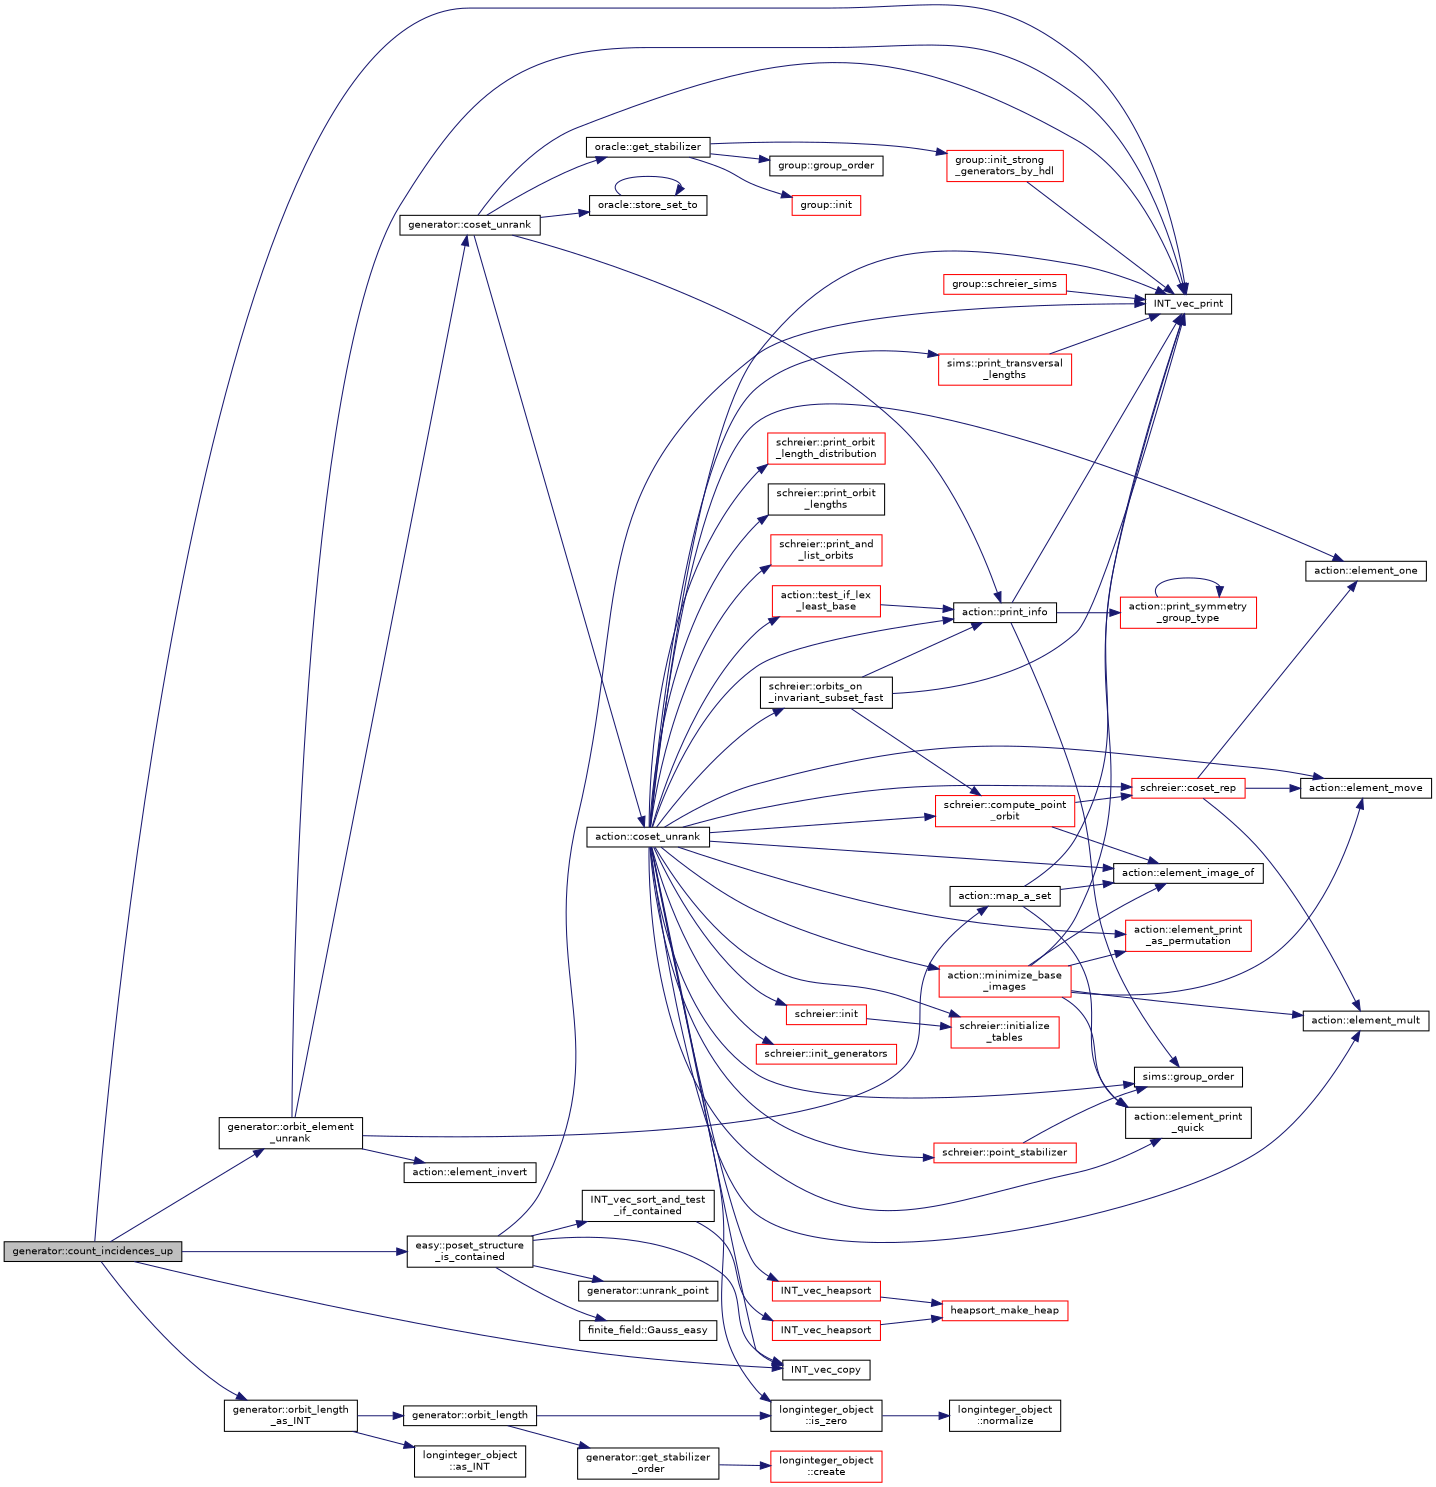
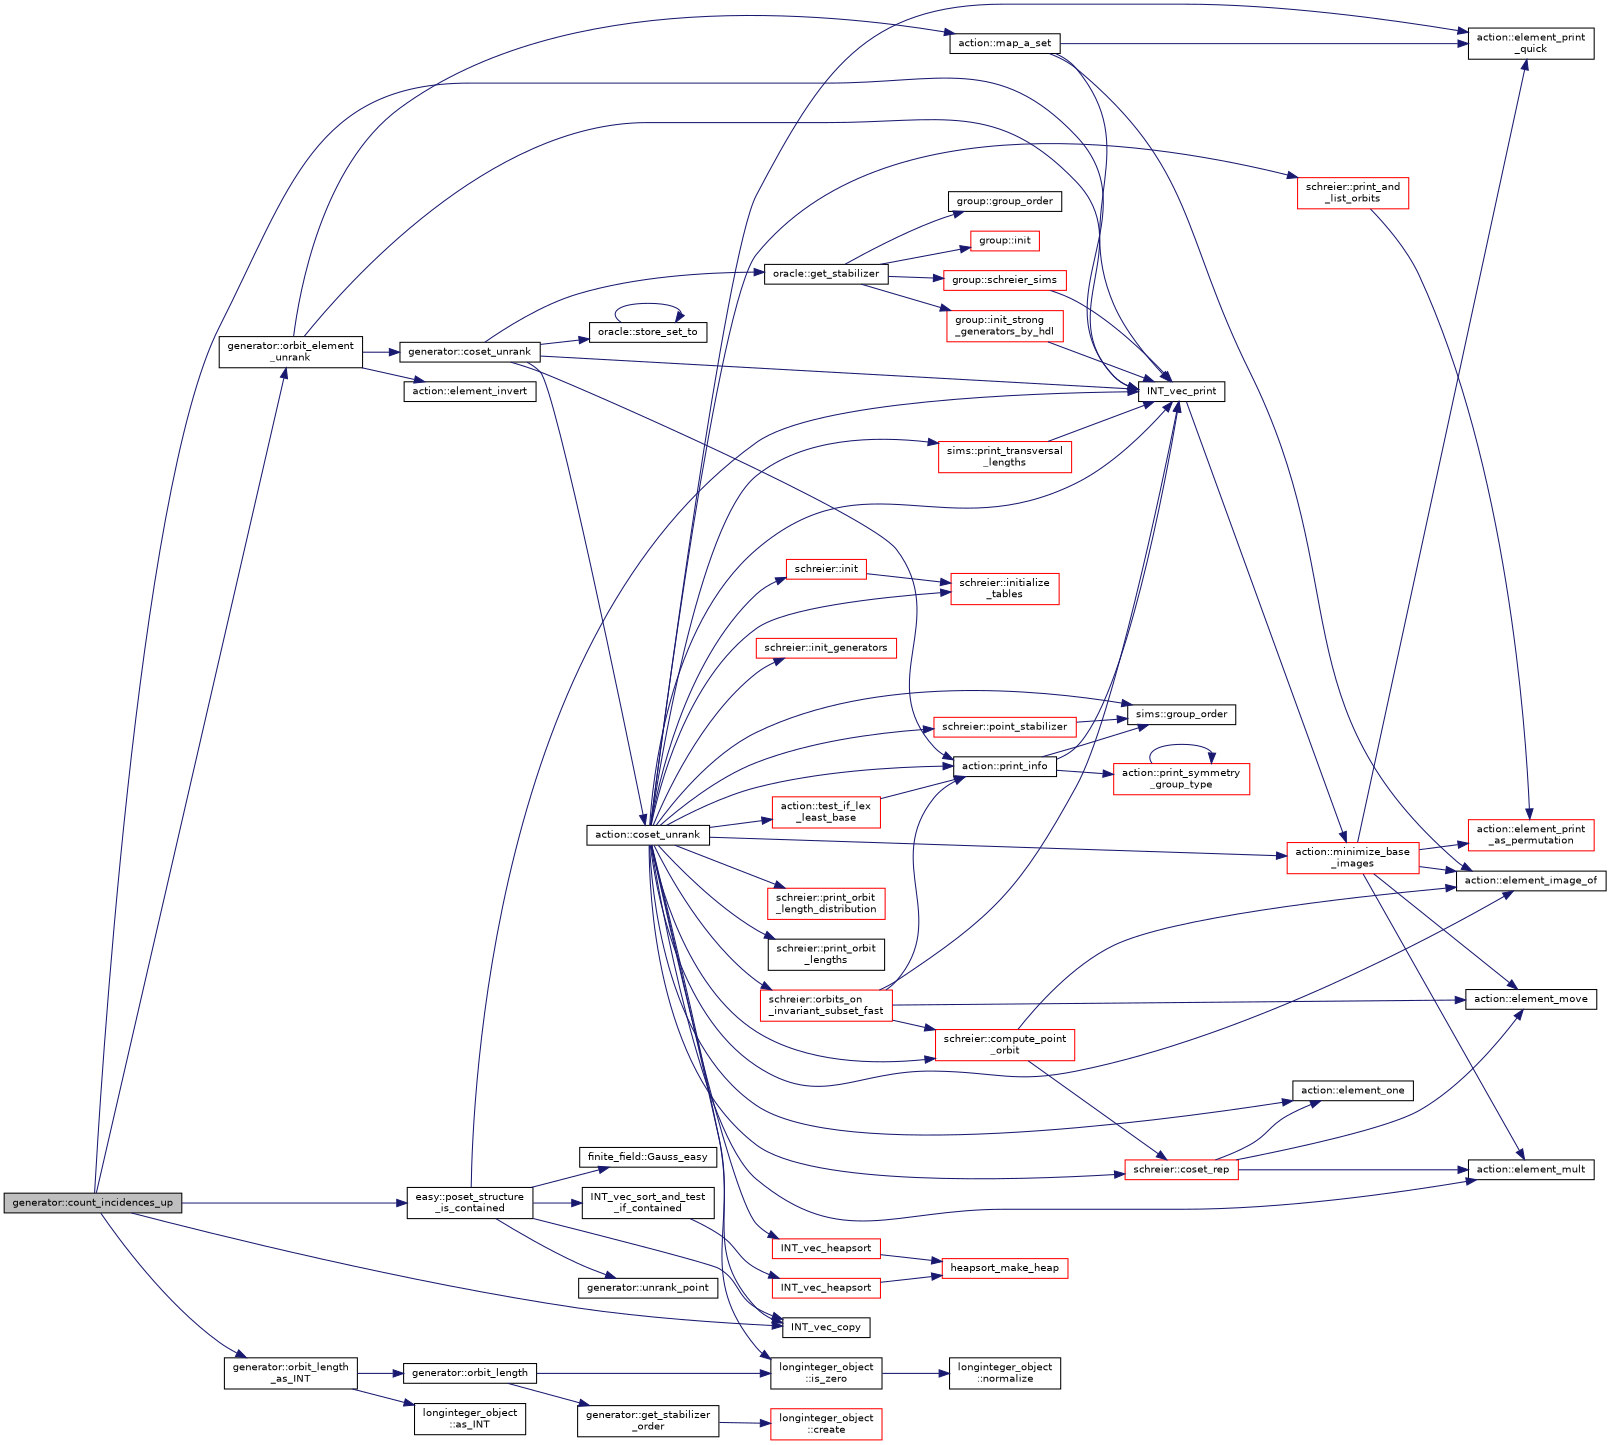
none -> (911, 277)
(826, 693) -> (826, 1006)
(983, 747) -> (1174, 1003)
(1111, 770) -> (1265, 617)
(893, 908) -> (1489, 496)
